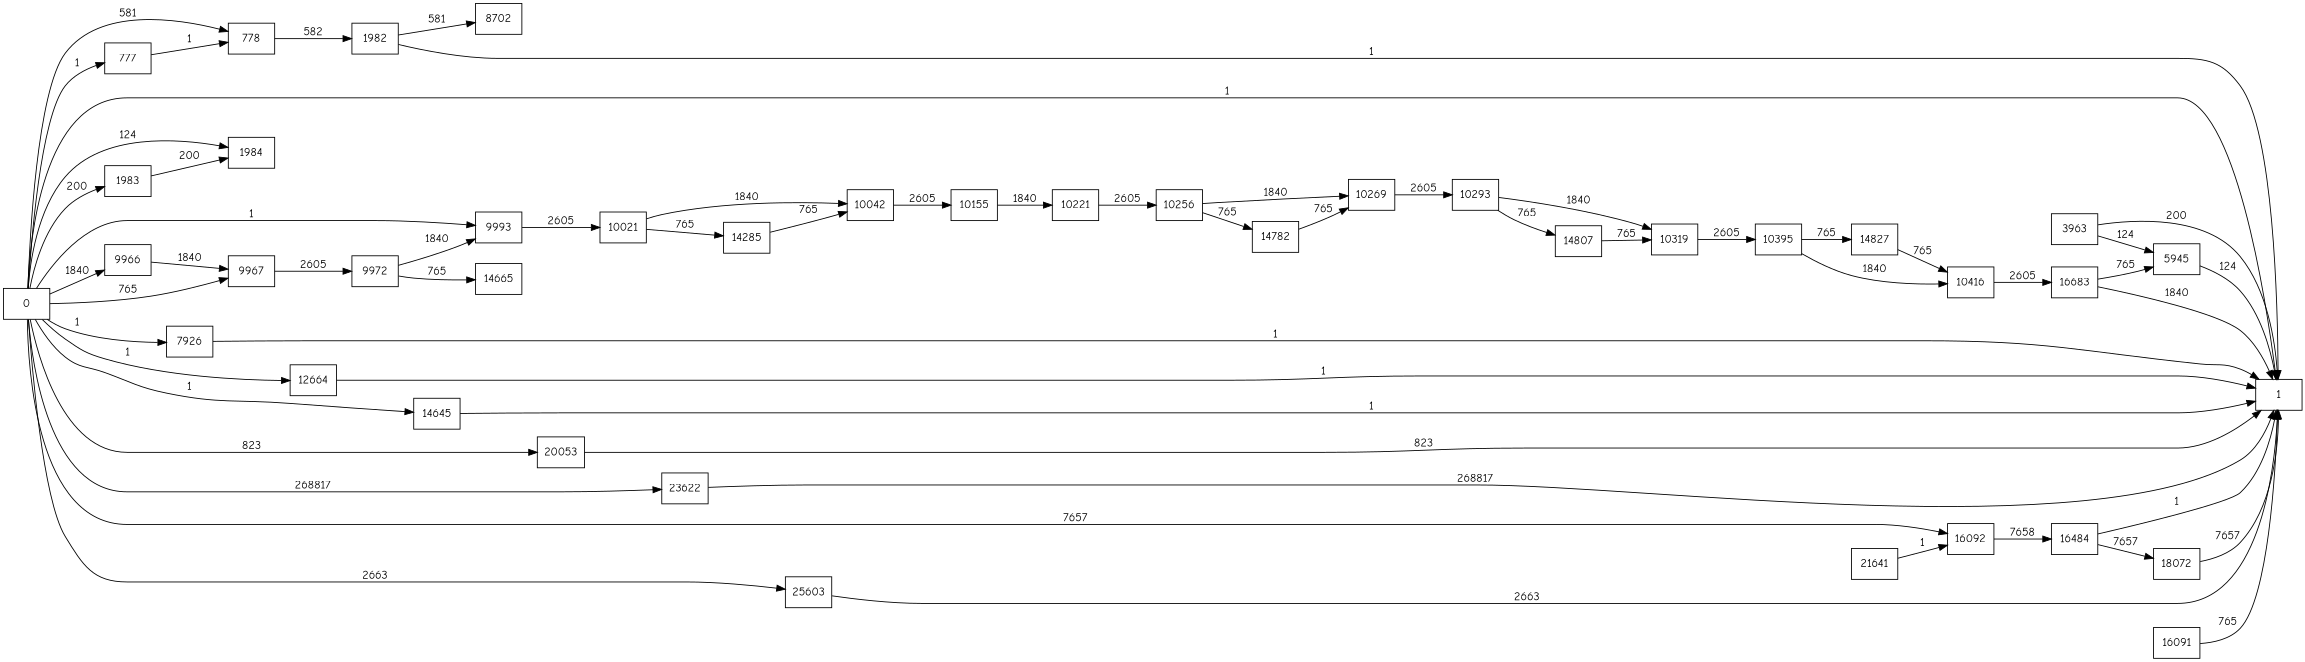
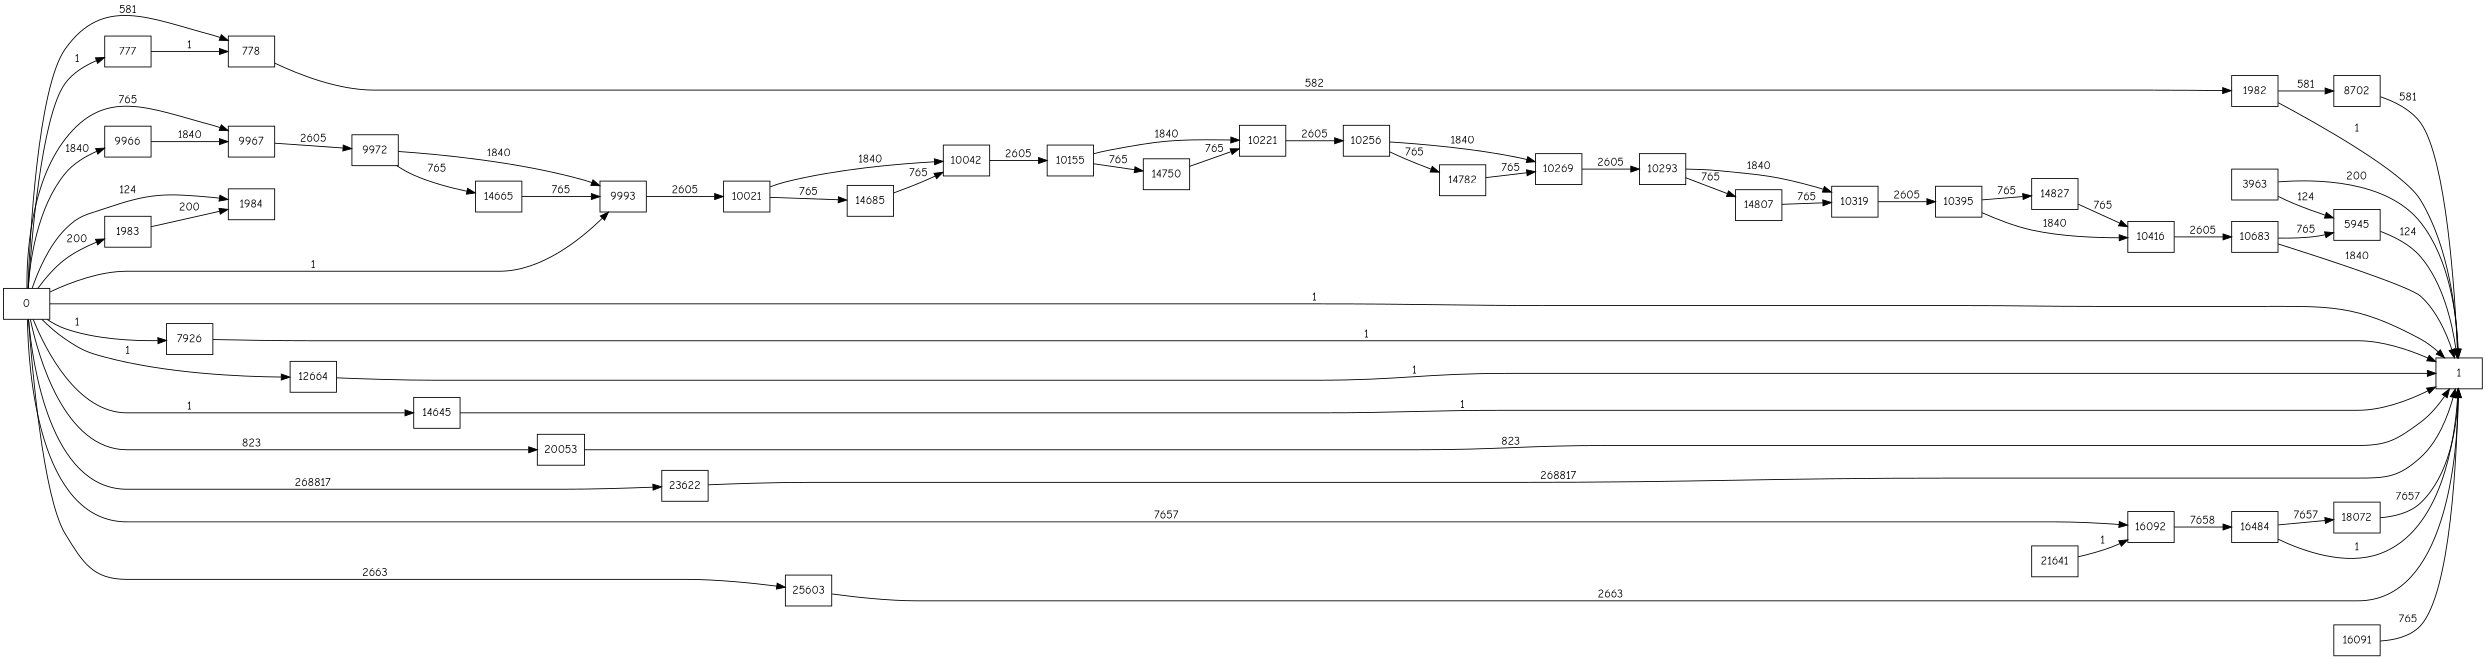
none -> (1166, 174)
none -> (557, 197)
none -> (2445, 210)
(747, 238) -> (870, 201)
(2075, 282) -> (2255, 237)
